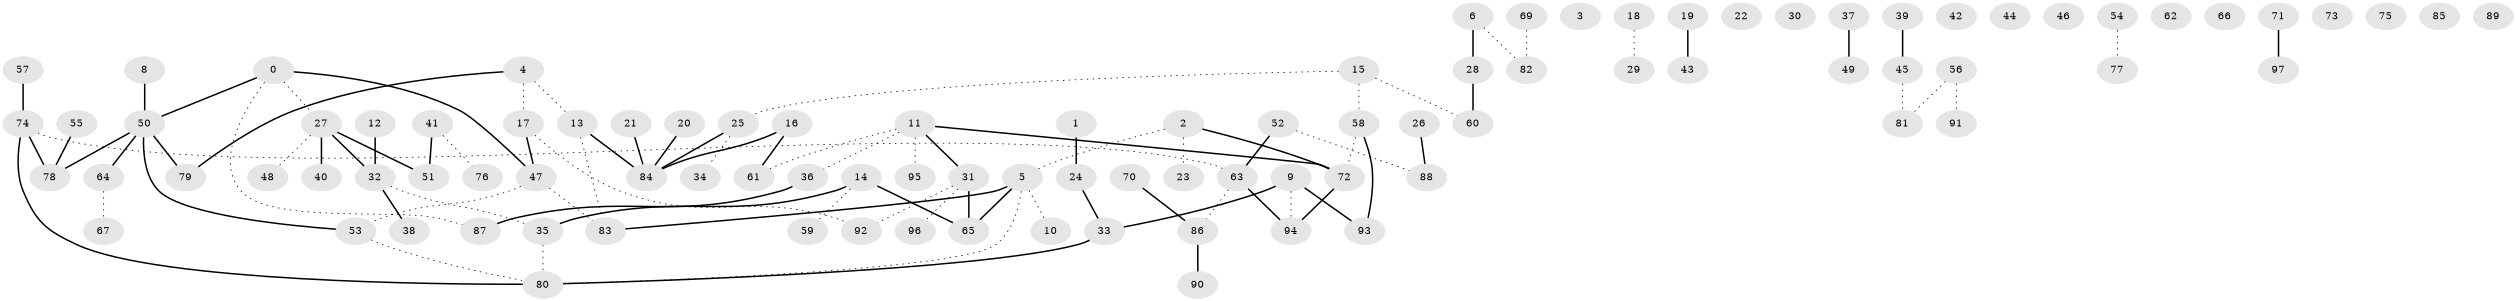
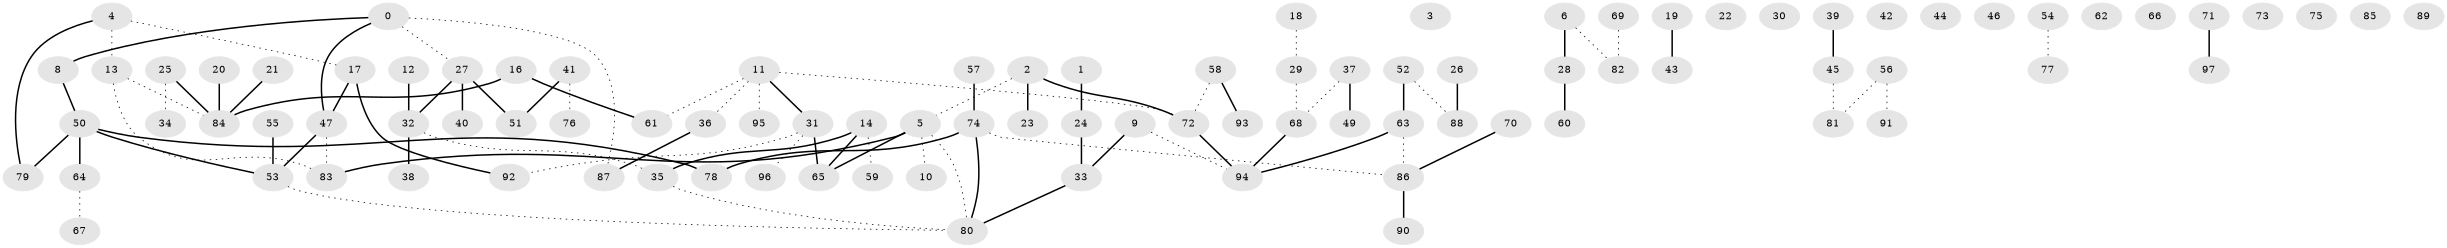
(1359, 70) -> none
(209, 97) -> (219, 30)
none -> (1296, 124)
(1133, 146) -> (967, 88)
(607, 147) -> (160, 94)
(63, 151) -> (273, 151)
(630, 151) -> (1186, 156)
(1184, 155) -> (1028, 98)
(268, 178) -> none
(657, 202) -> (402, 148)
(1328, 204) -> none
(434, 206) -> (299, 151)
